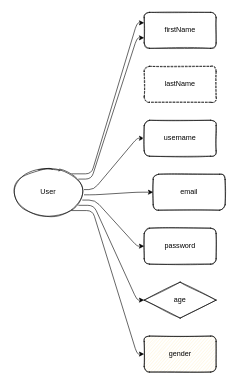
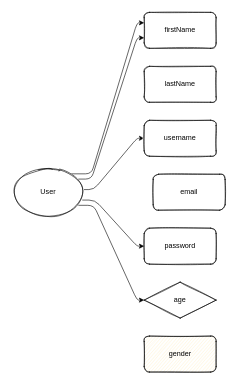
(180, 84) -> (180, 84)
(115, 194) -> none
(113, 277) -> none
